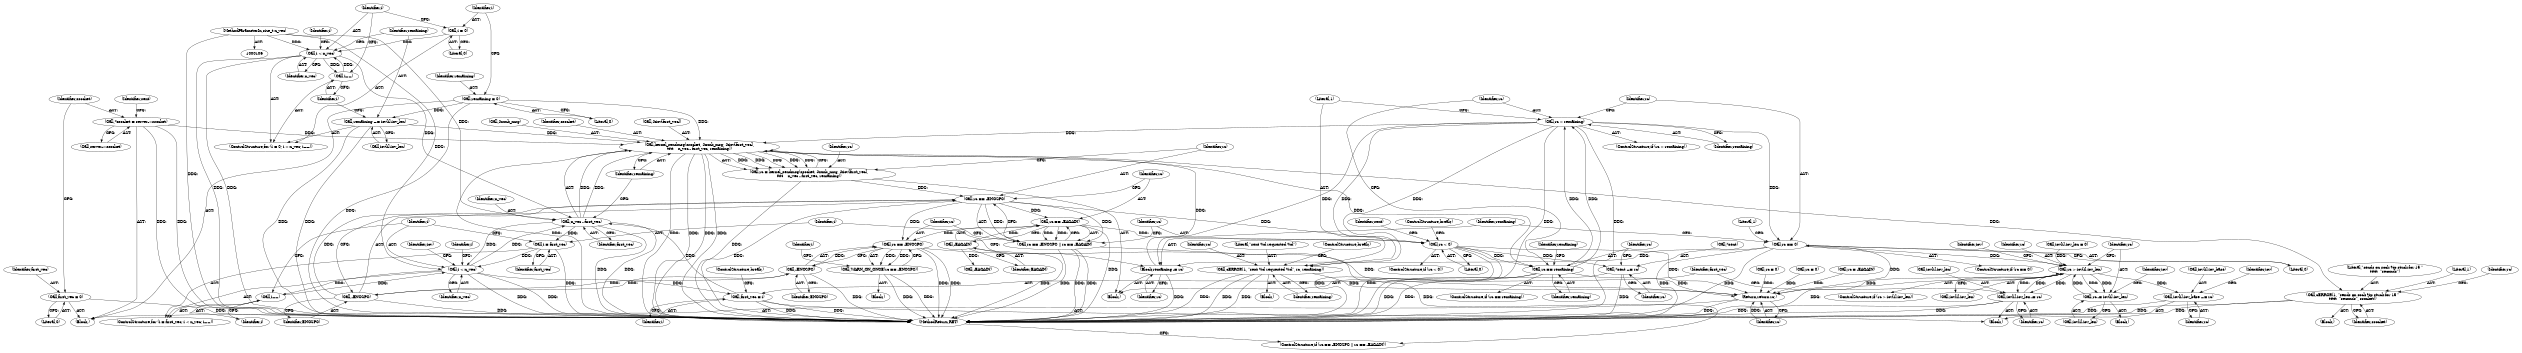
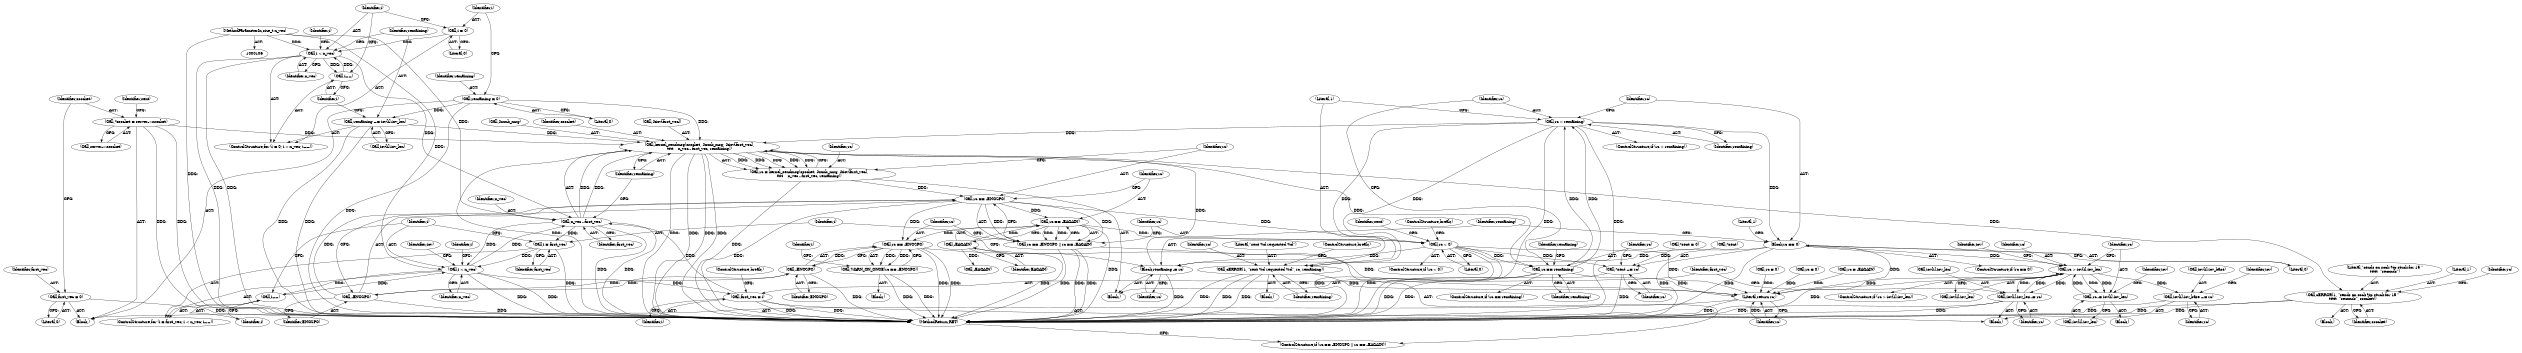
(1344, 177) -> (1309, 259)
none -> (1685, 245)
(1785, 245) -> (1785, 245)
(2067, 245) -> none
(1429, 297) -> (1429, 297)
(1759, 297) -> (1759, 297)
